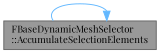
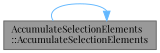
(80, 35) -> (80, 35)
